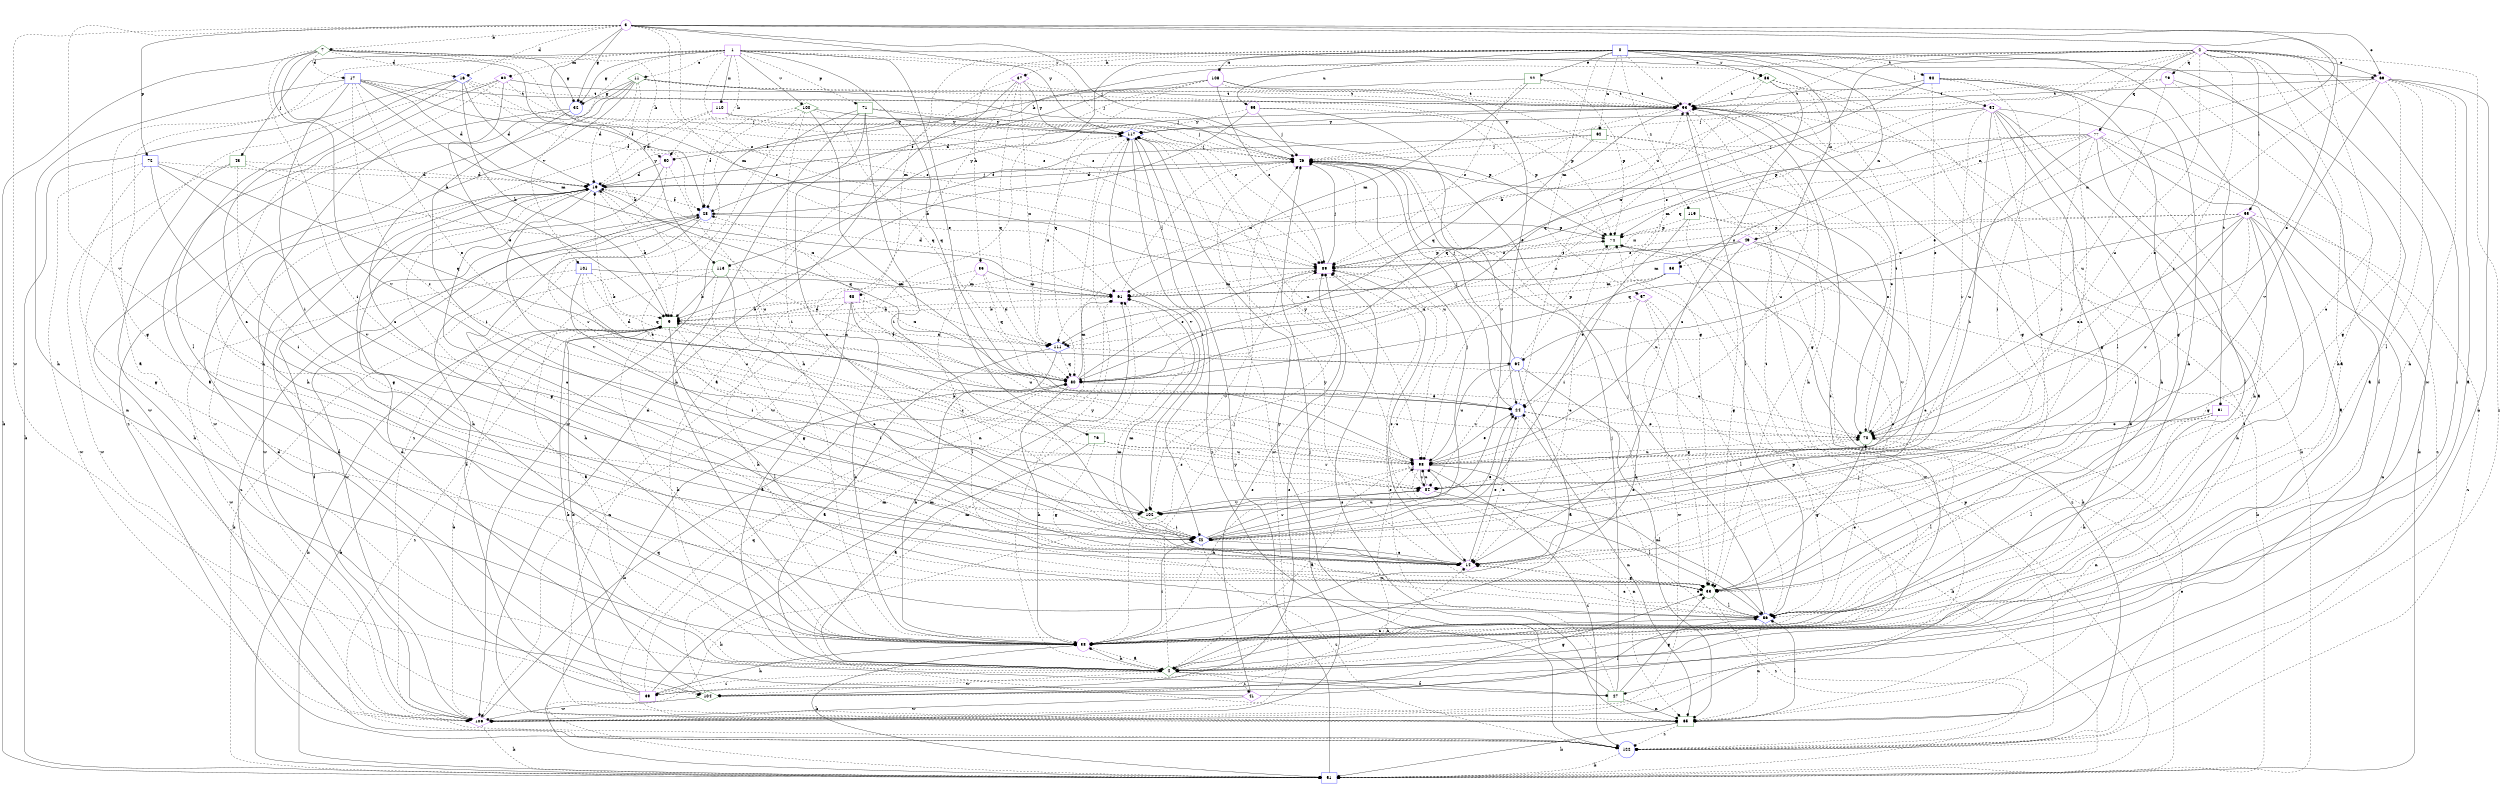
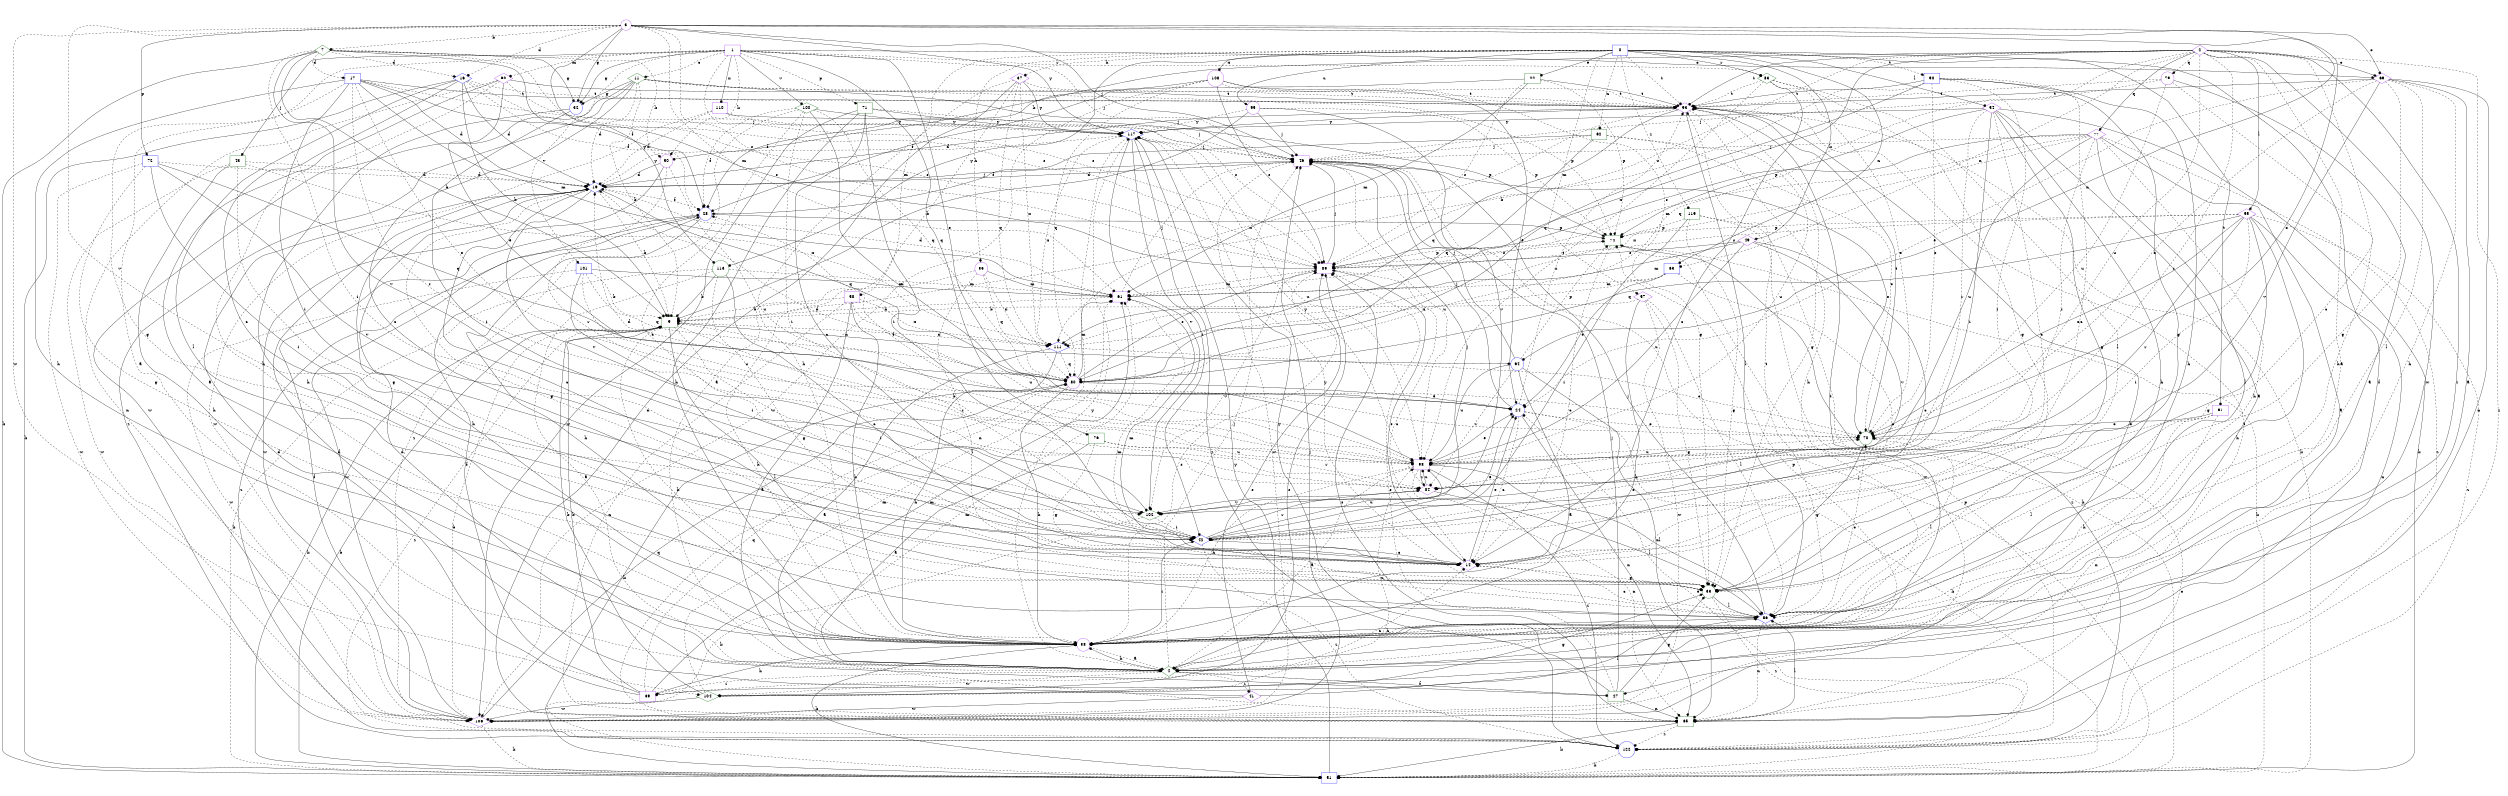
(1886, 56) -> (1886, 56)
(257, 510) -> (450, 529)
(1144, 681) -> (1144, 681)
